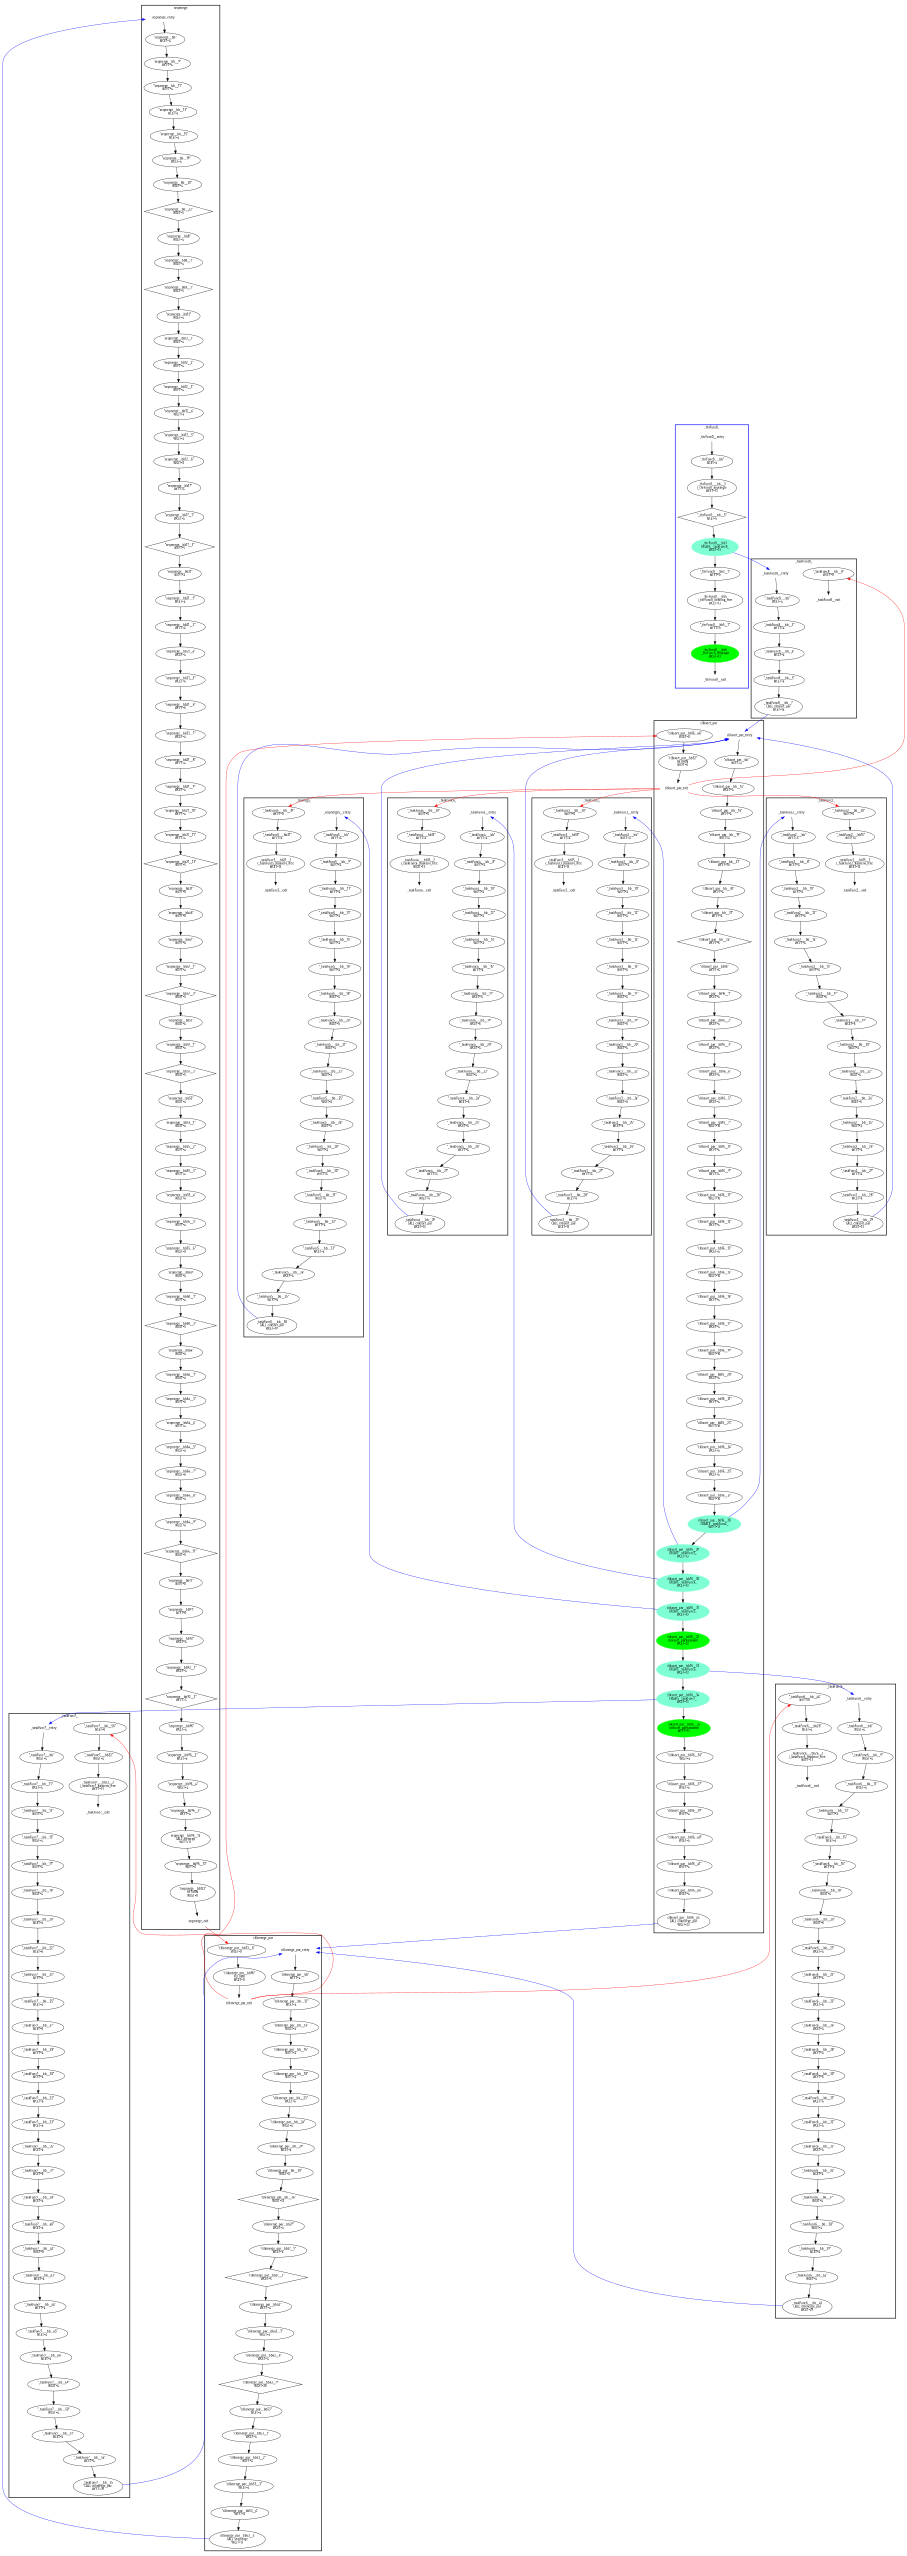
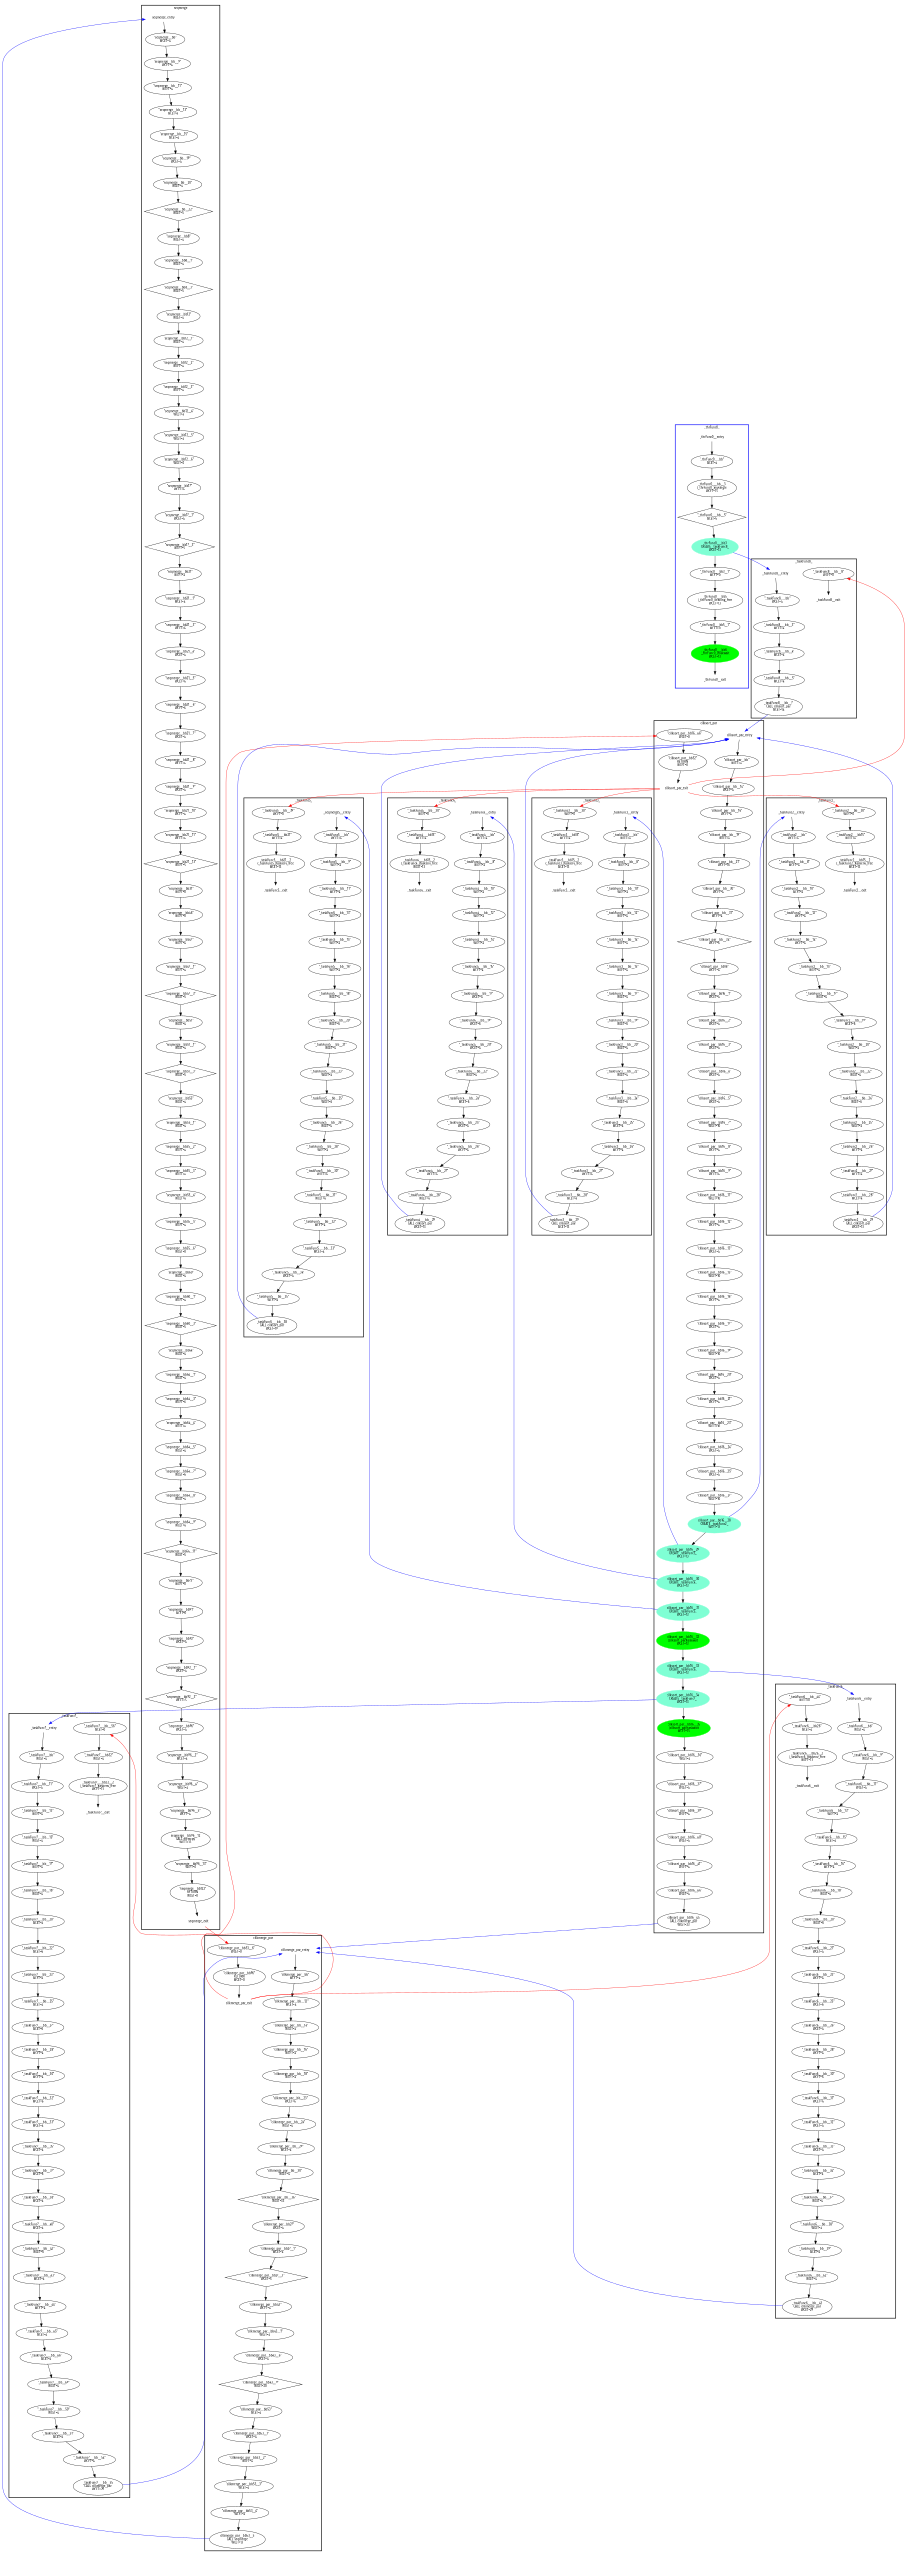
(304, 801) -> (304, 801)
